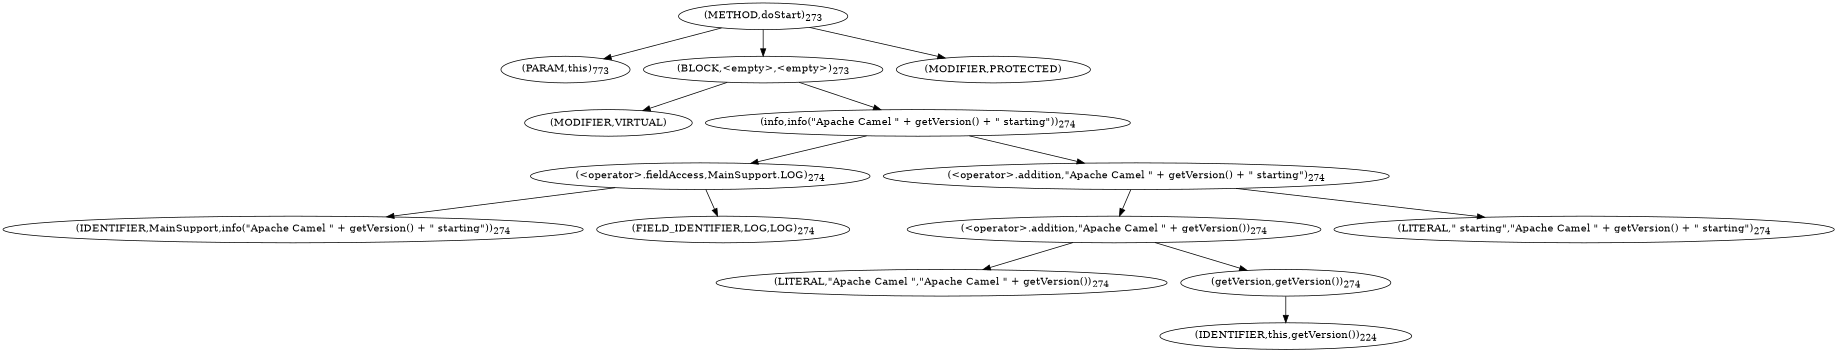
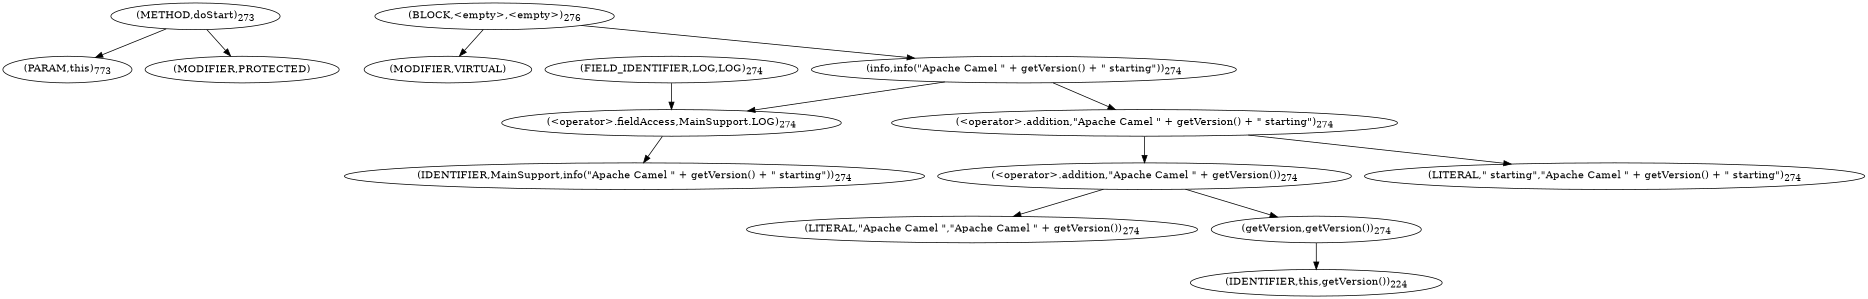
(763, 39) -> none
(841, 68) -> (572, 15)
(710, 200) -> (671, 93)
